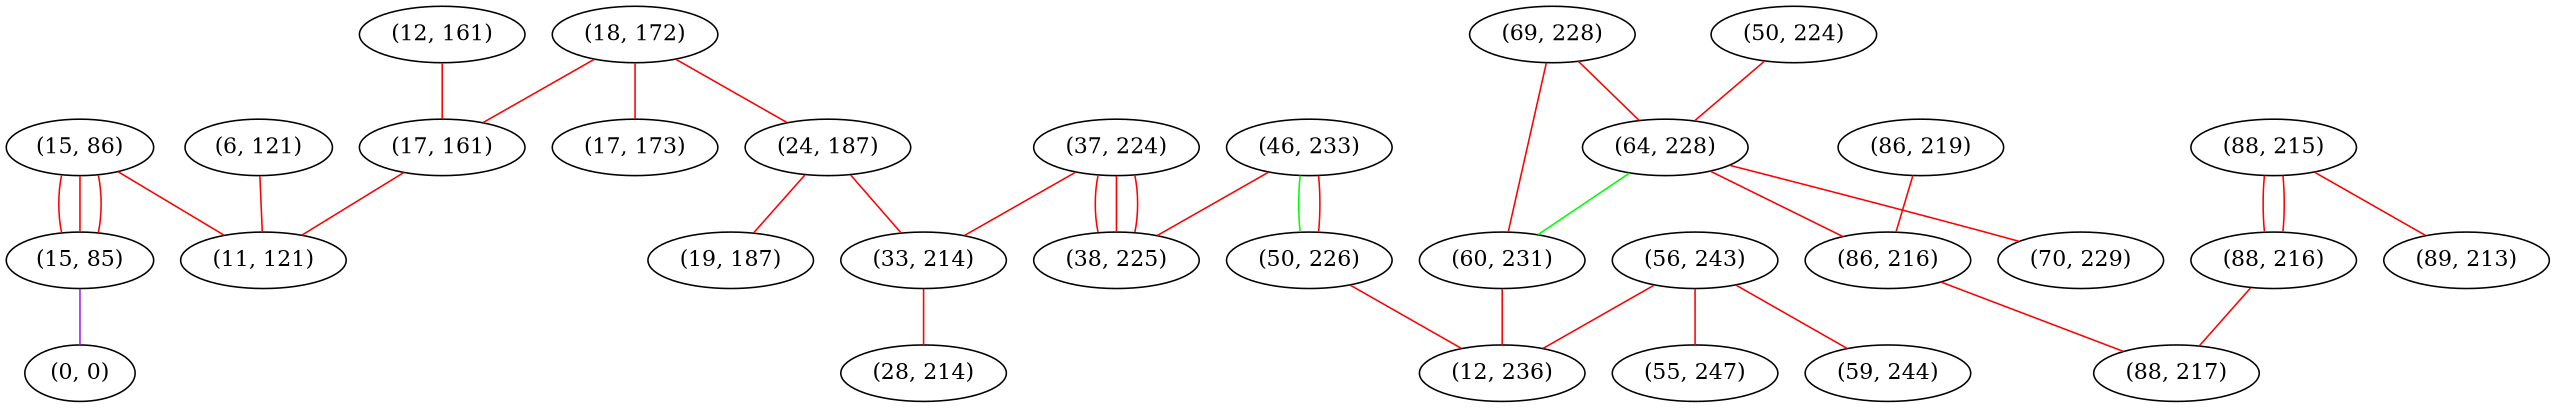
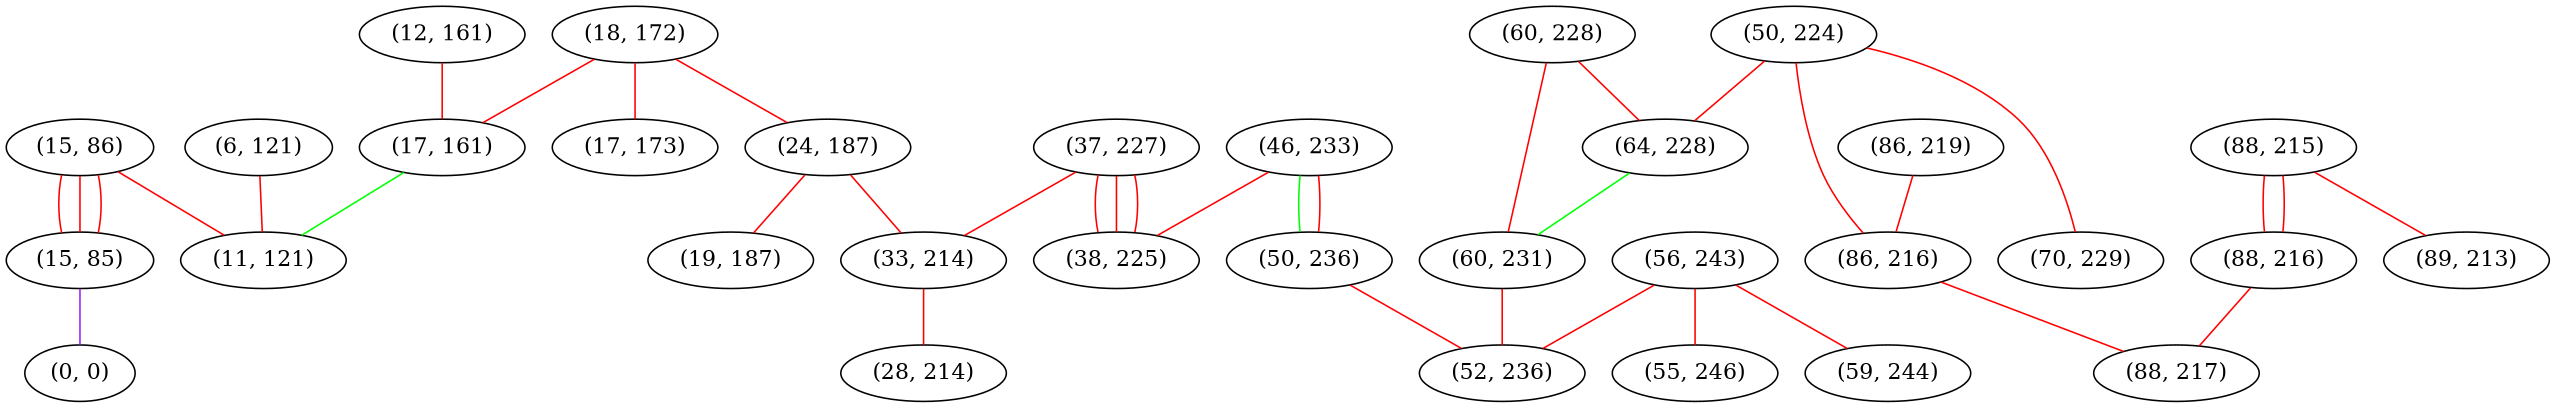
(1552, 34) -> (1552, 34)
(1116, 147) -> (1116, 147)
(1875, 203) -> (2002, 106)
(353, 204) -> (353, 204)
(1777, 204) -> (1815, 154)
(1309, 260) -> (1309, 260)
(1502, 373) -> (1502, 373)
(1695, 373) -> (1695, 373)
